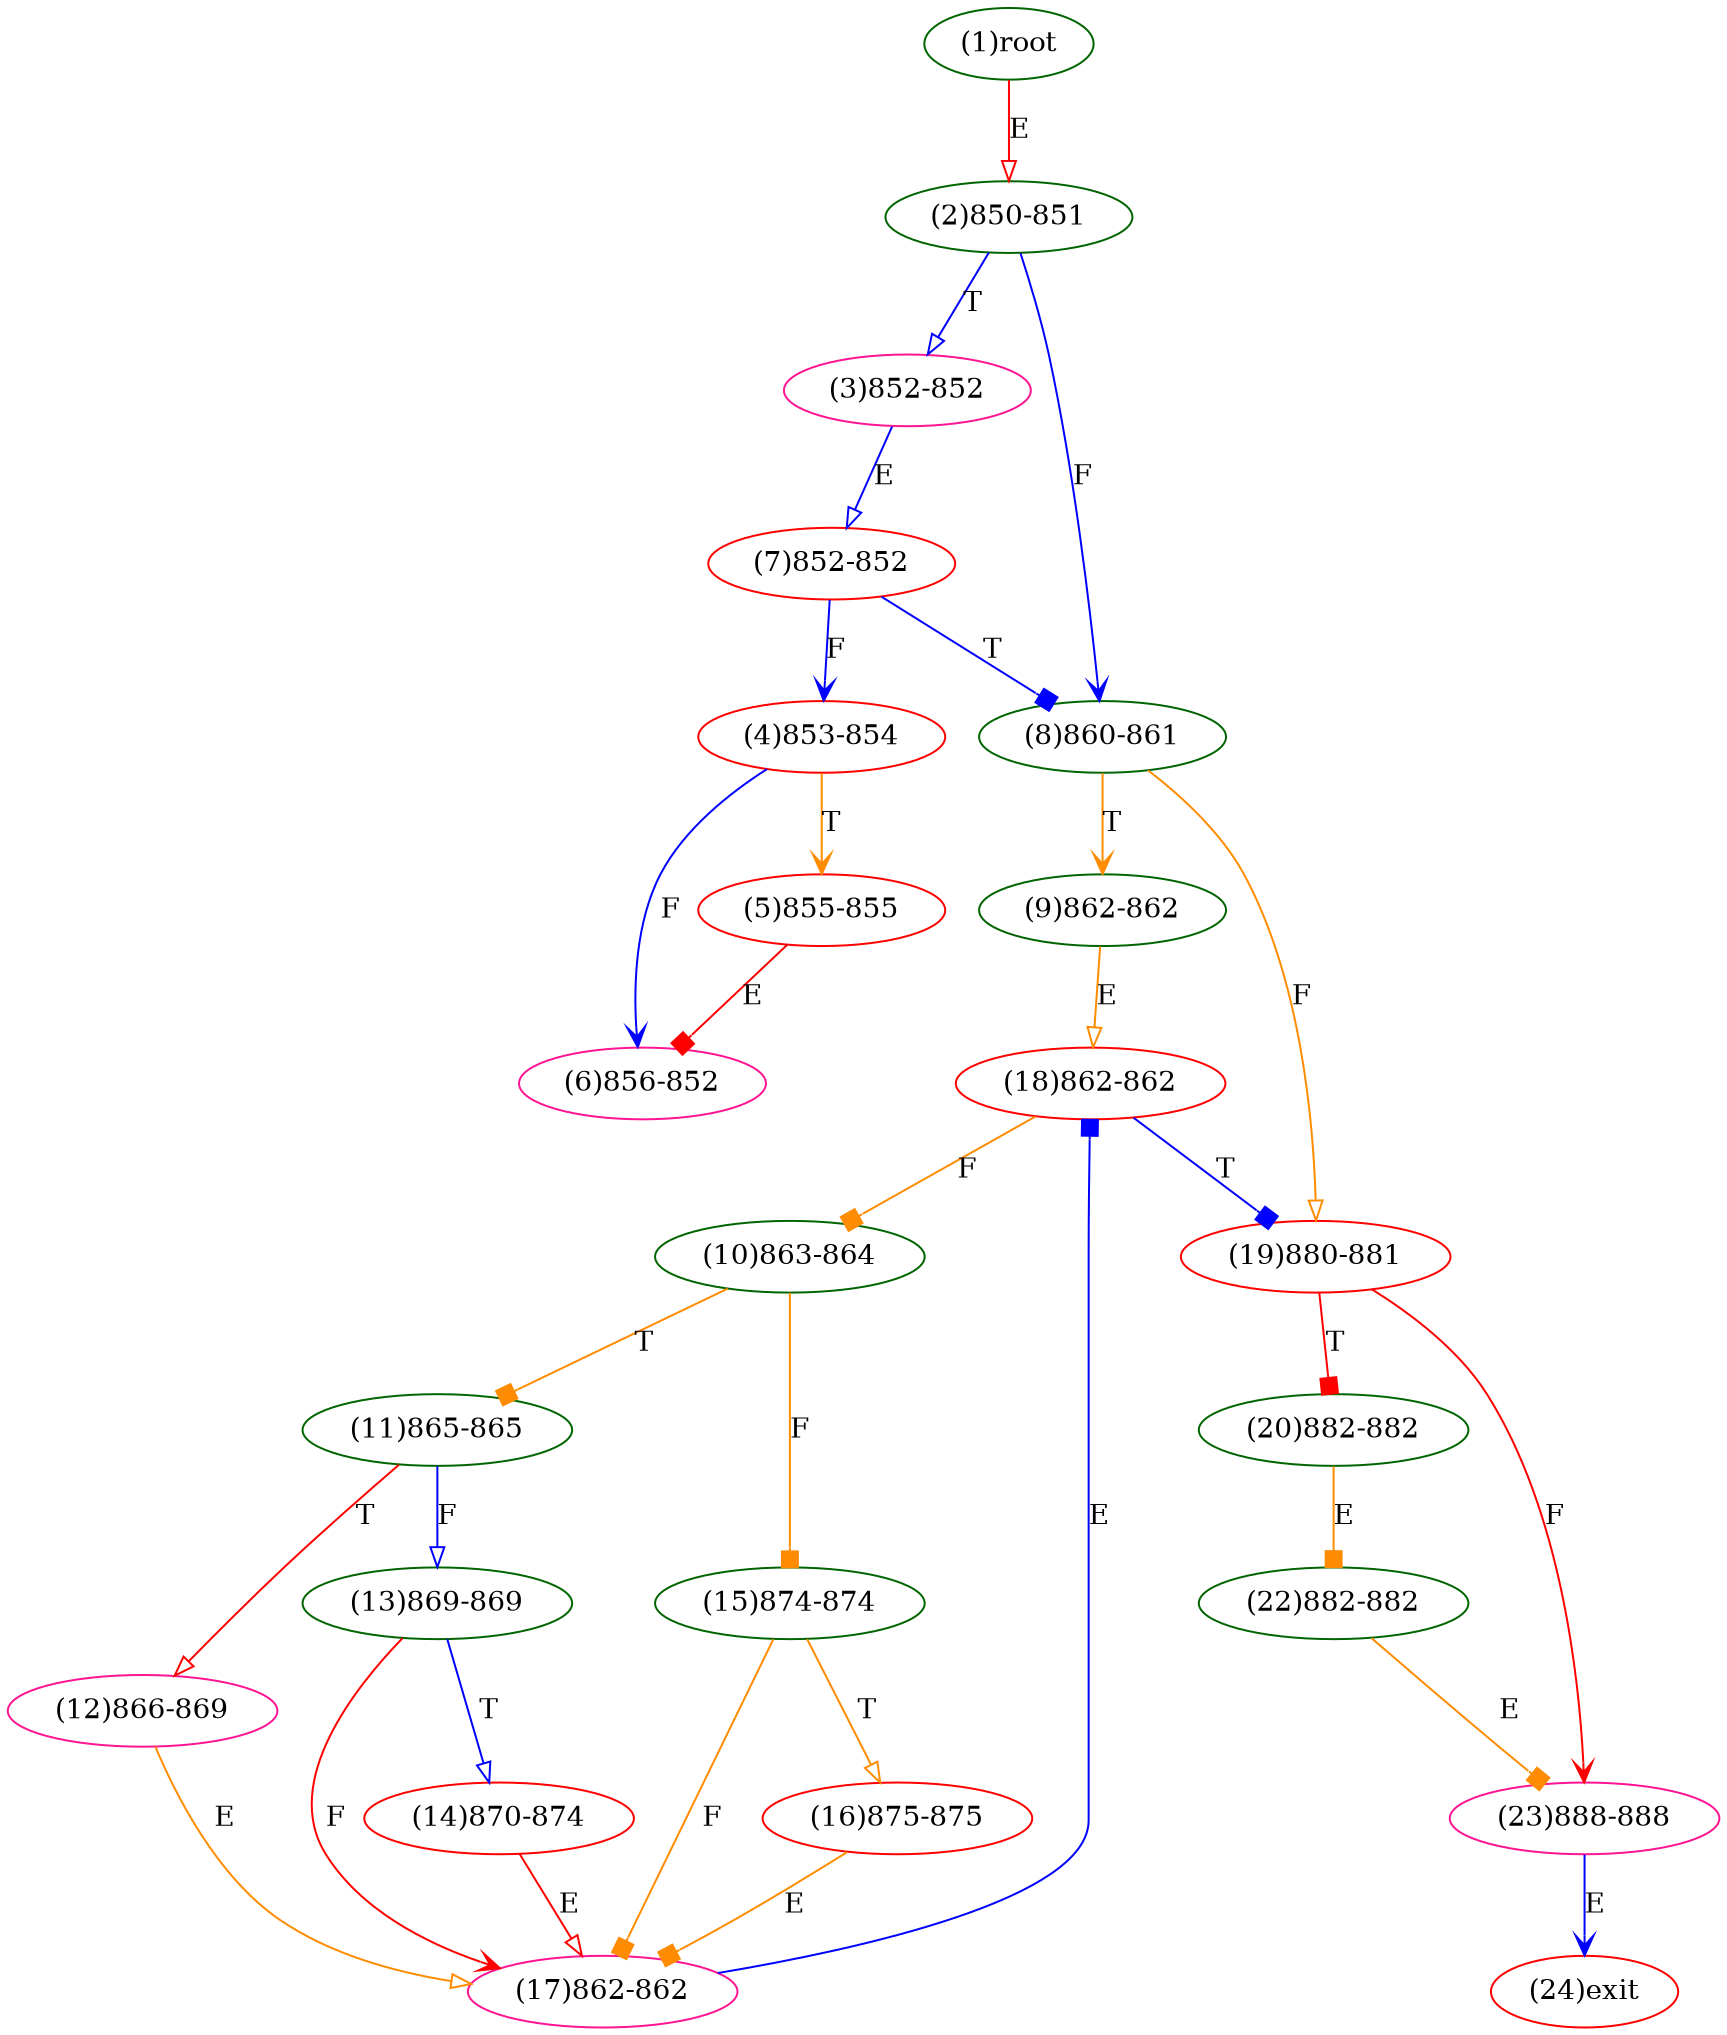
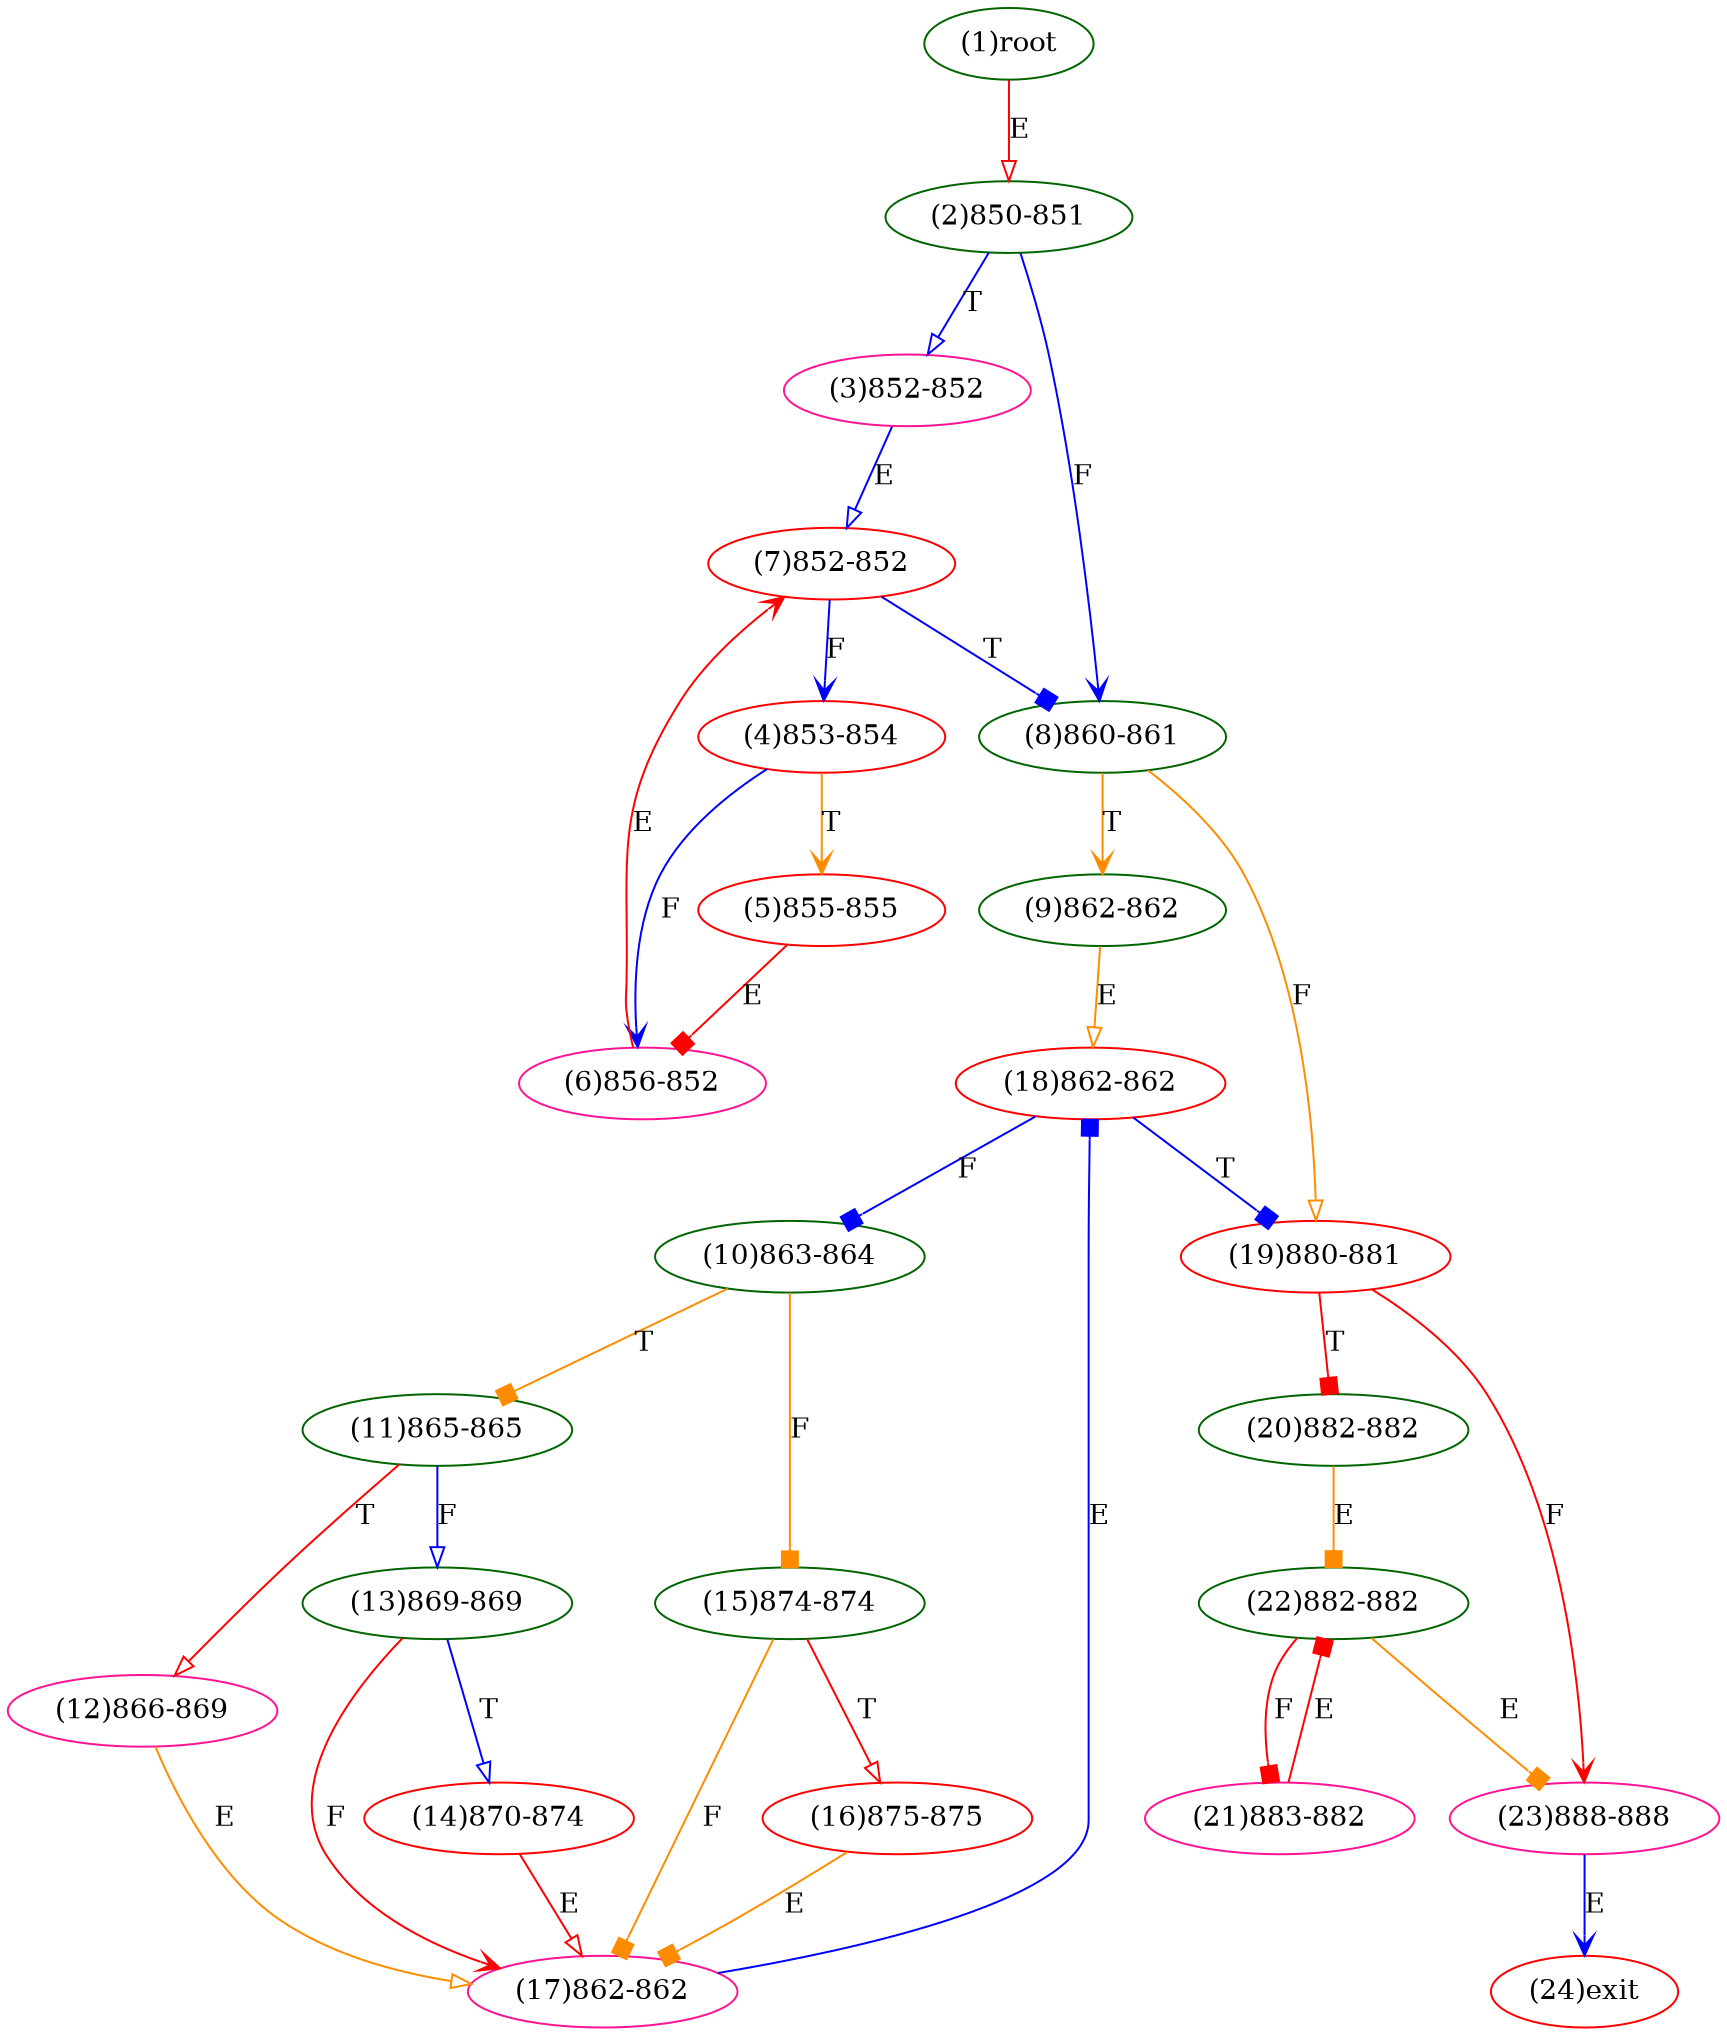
none -> (634, 806)
(949, 1165) -> (949, 1165)
(839, 1702) -> (839, 1702)
none -> (1280, 1818)
